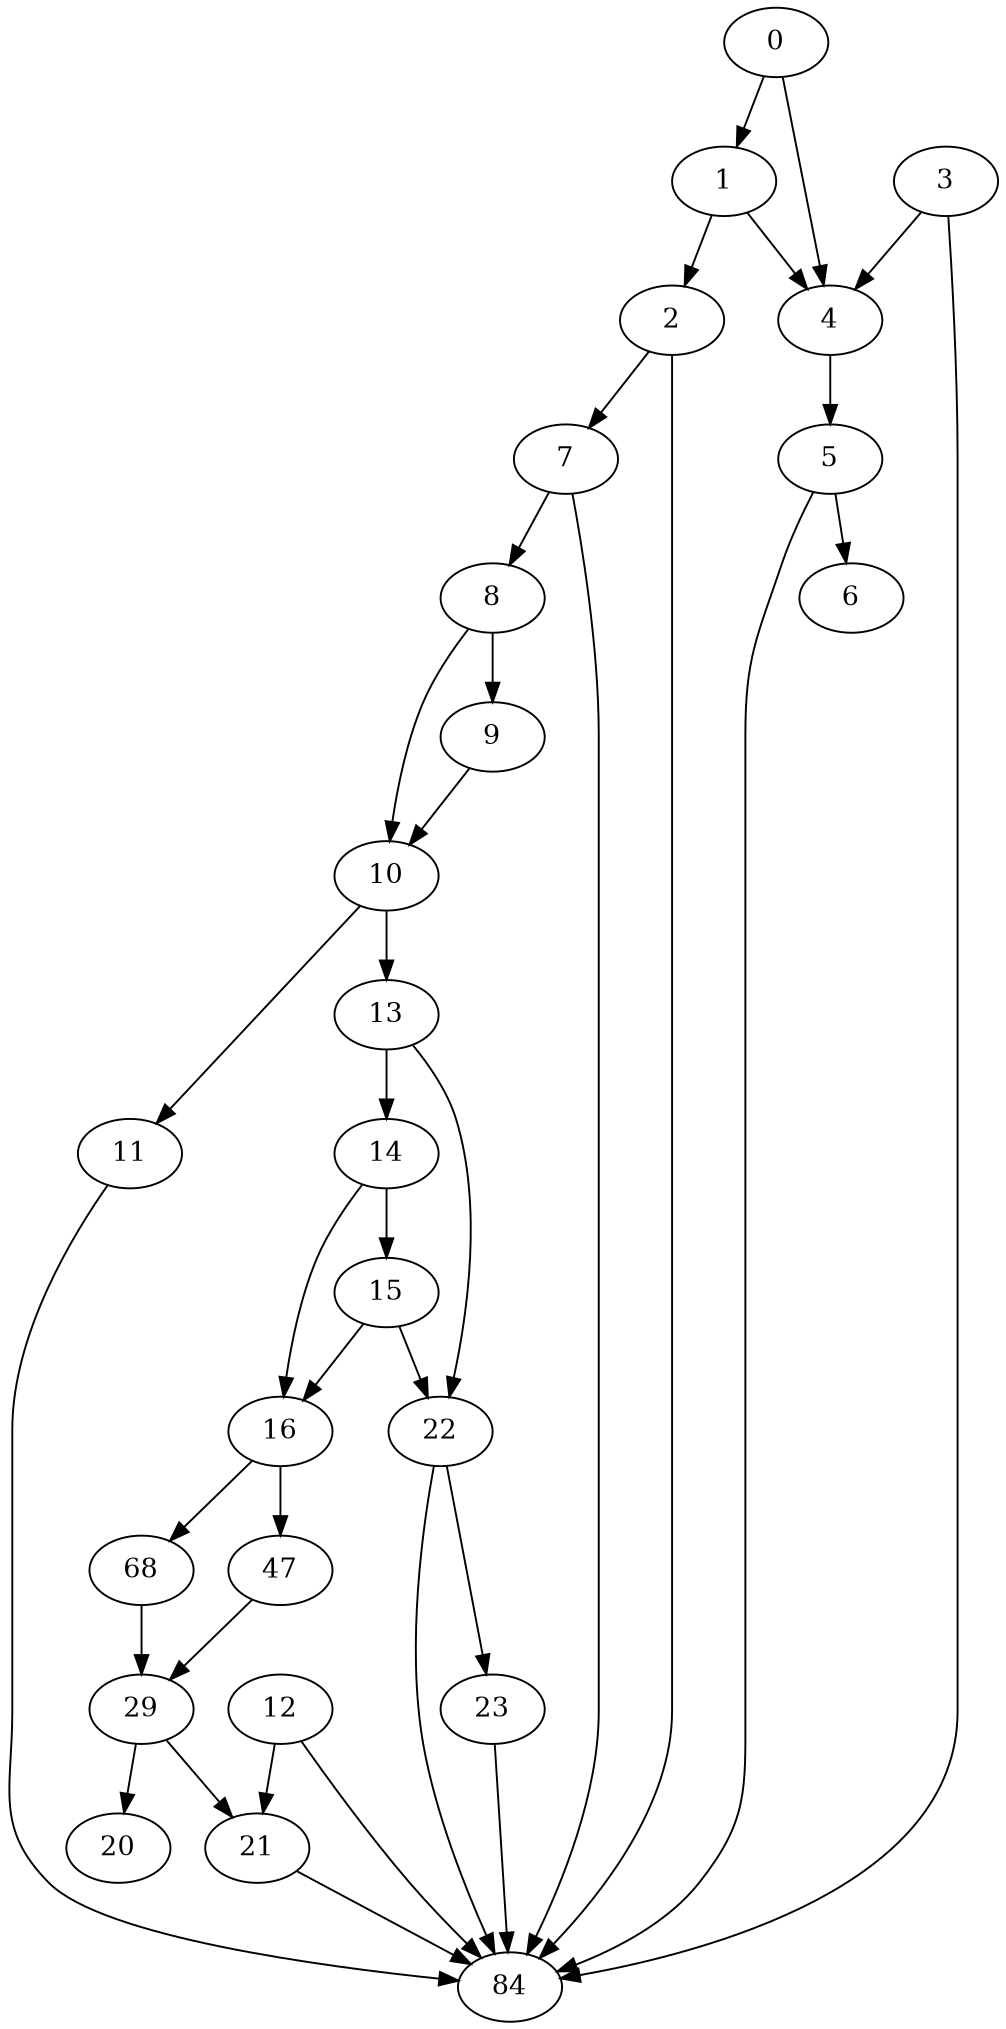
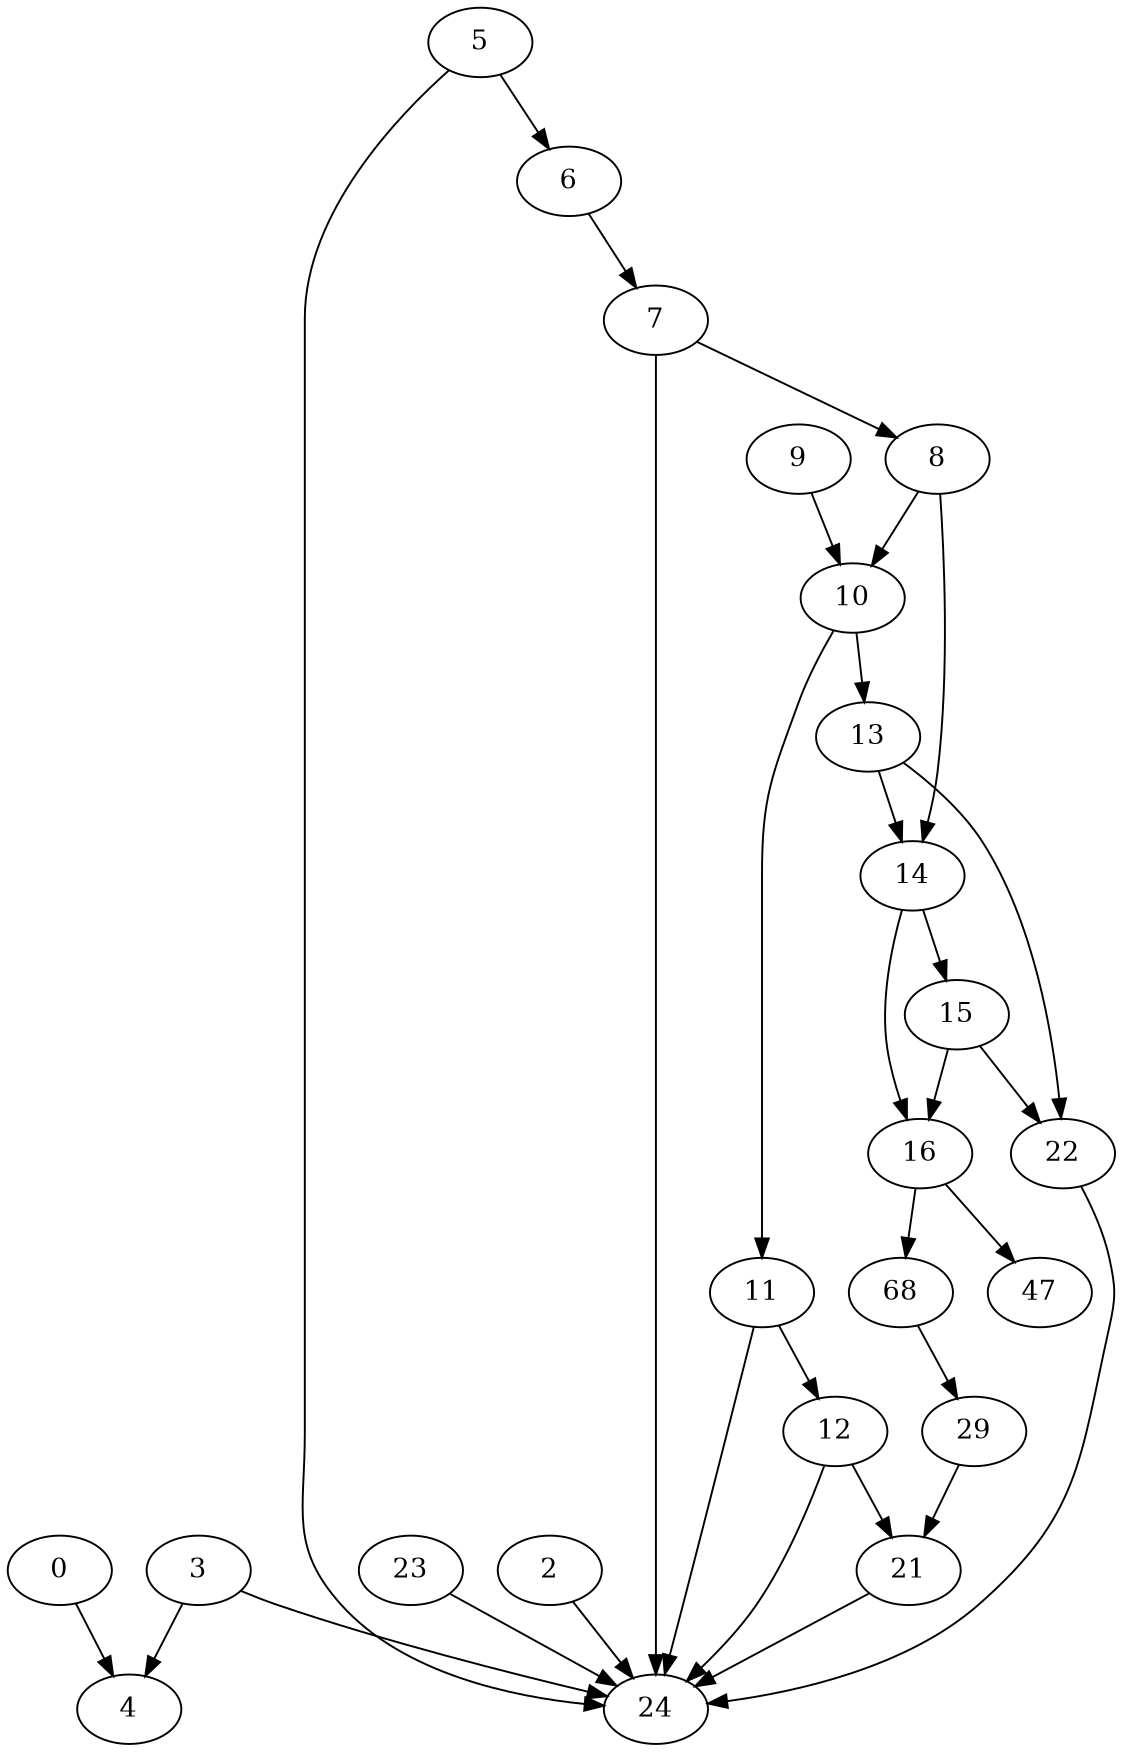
(724, 181) -> none
(830, 380) -> none
(625, 382) -> (607, 243)
(493, 658) -> (945, 659)
none -> (794, 1353)
(465, 1560) -> none
(218, 1633) -> none
(118, 1848) -> none
(510, 1987) -> (656, 1709)
